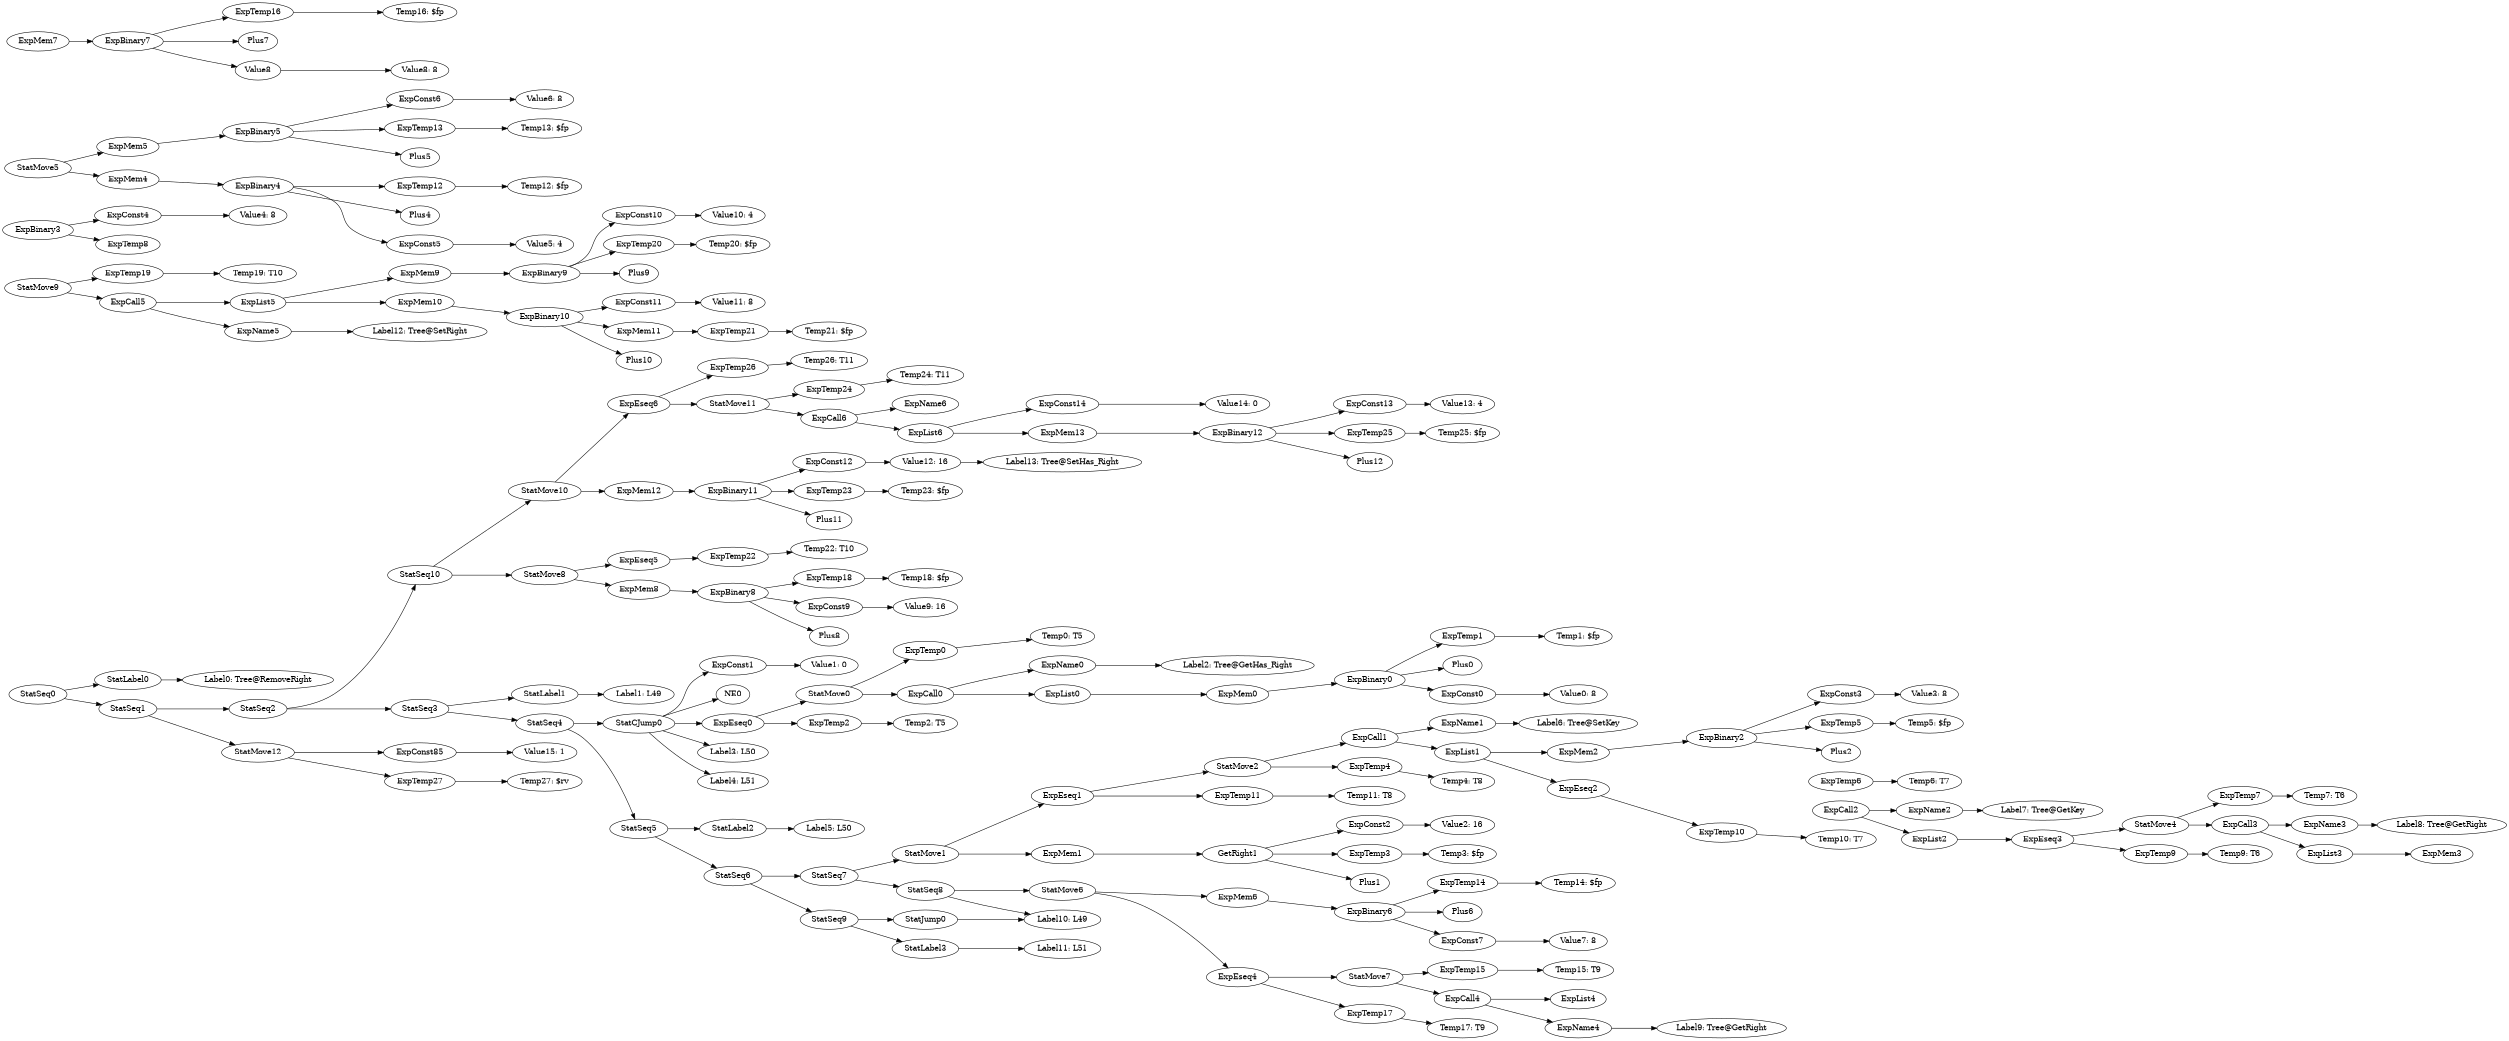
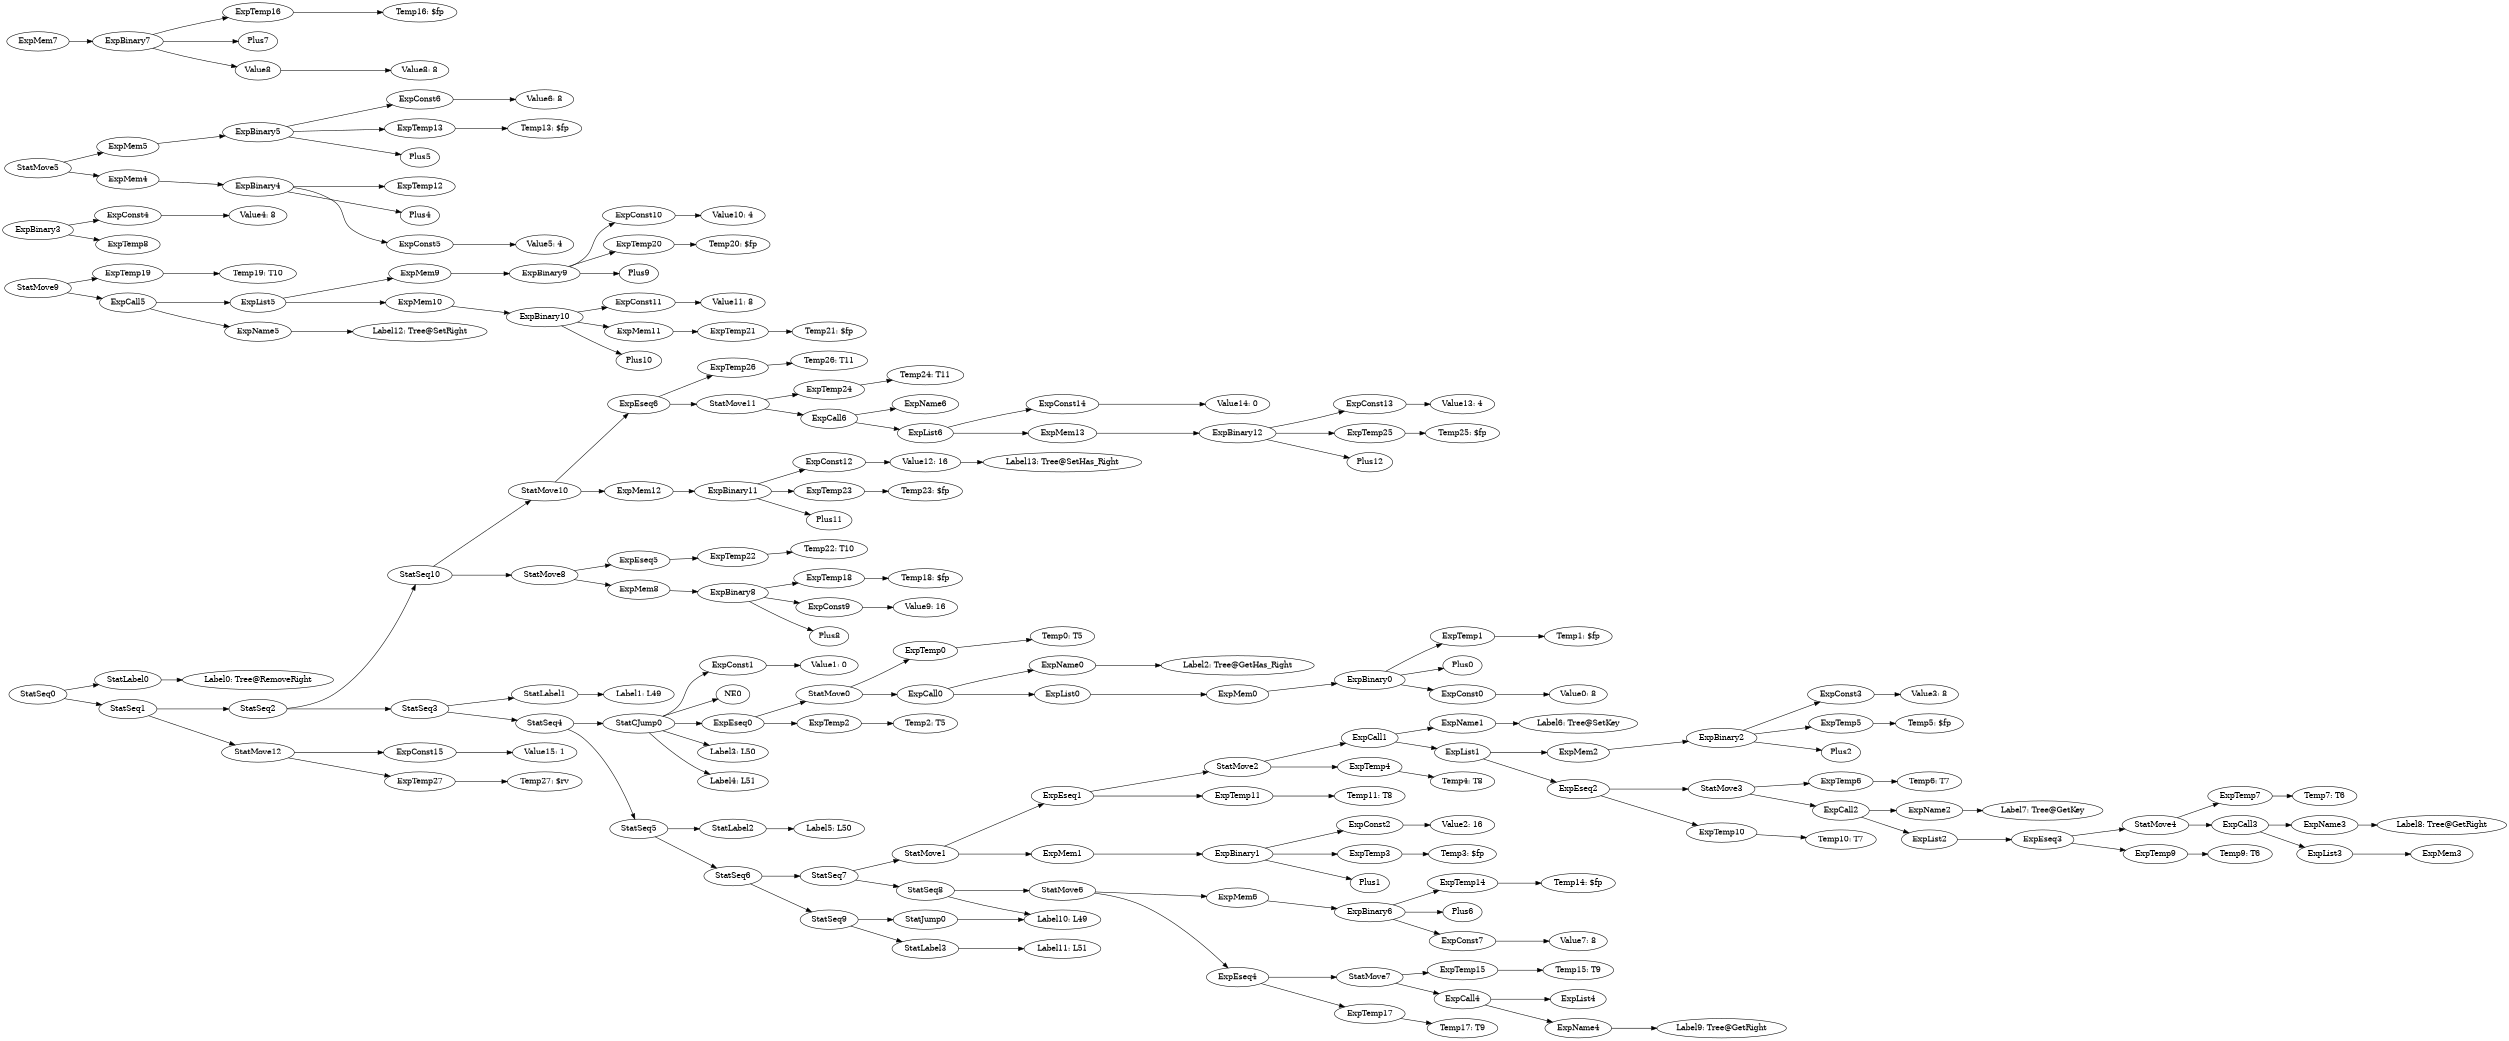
(545, 187) -> none
(420, 753) -> (420, 753)
none -> (1722, 789)
(1238, 854) -> (1238, 854)
